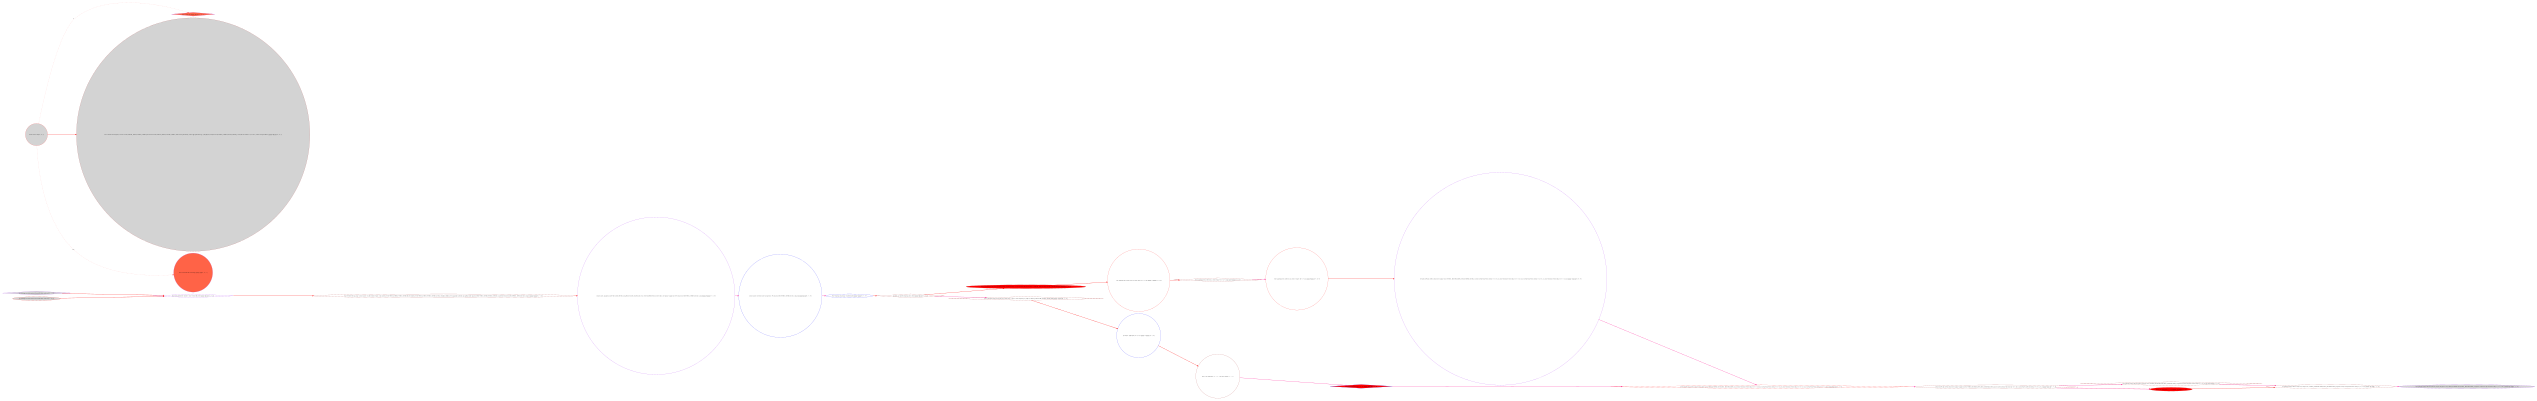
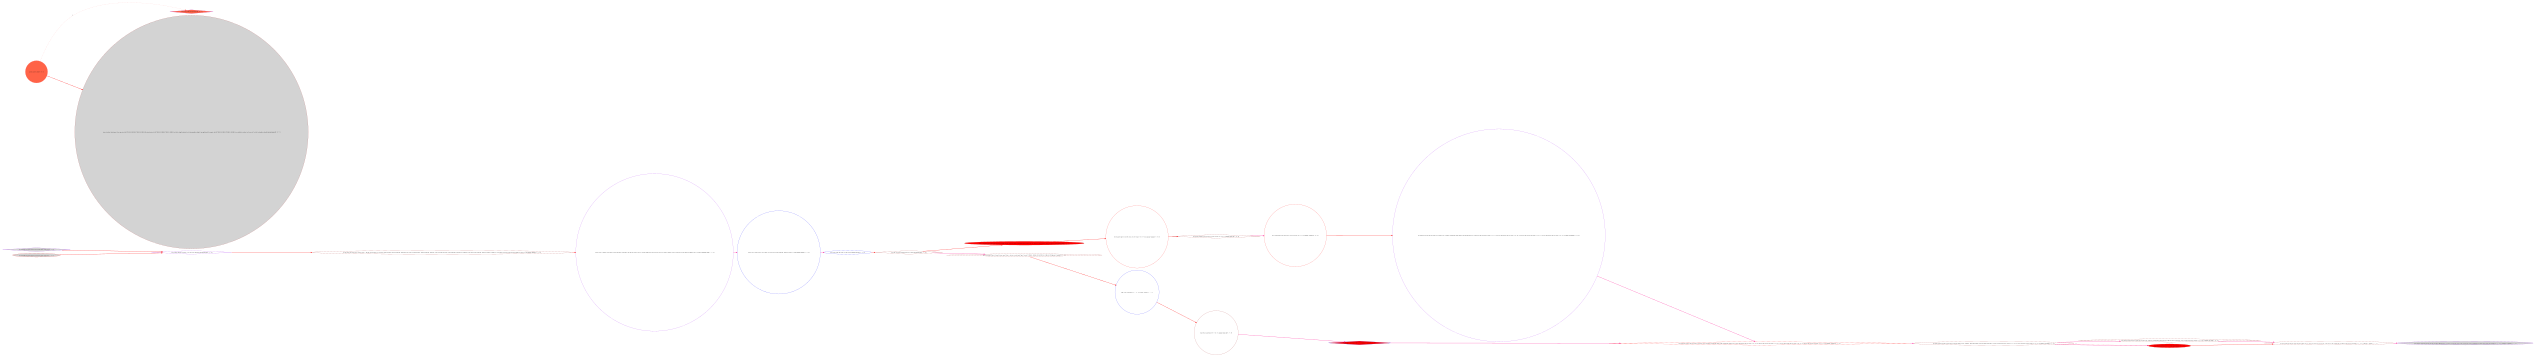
(36, 135) -> (36, 72)
(193, 273) -> none
